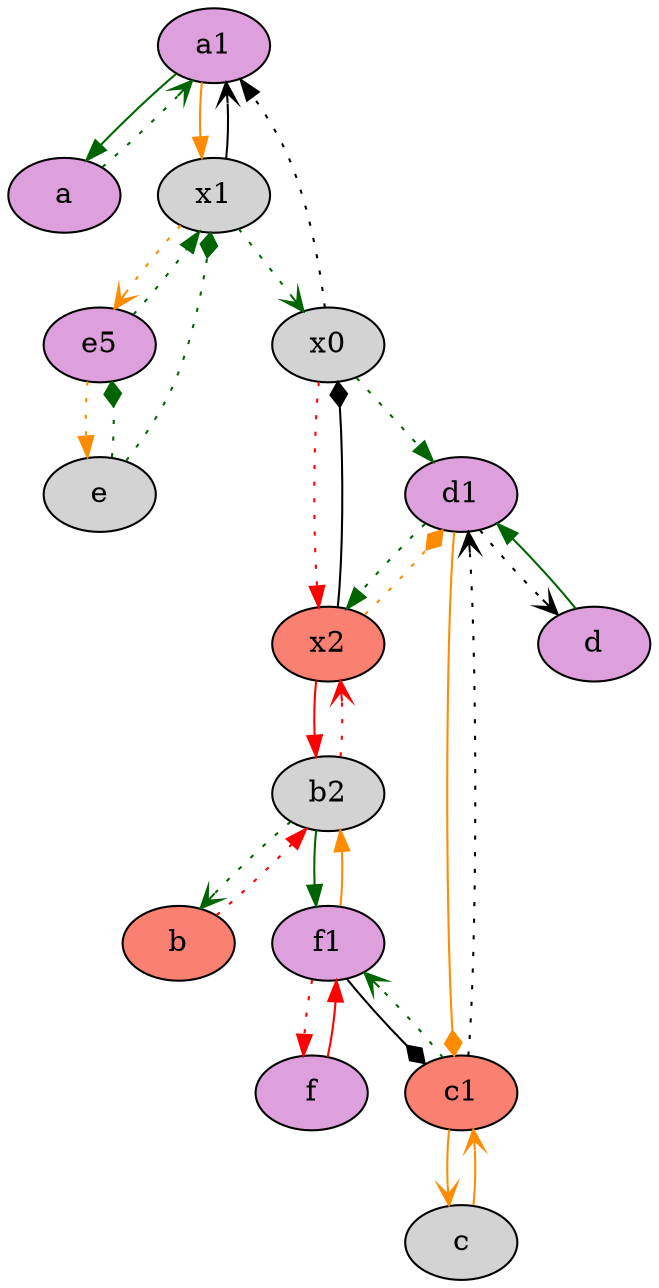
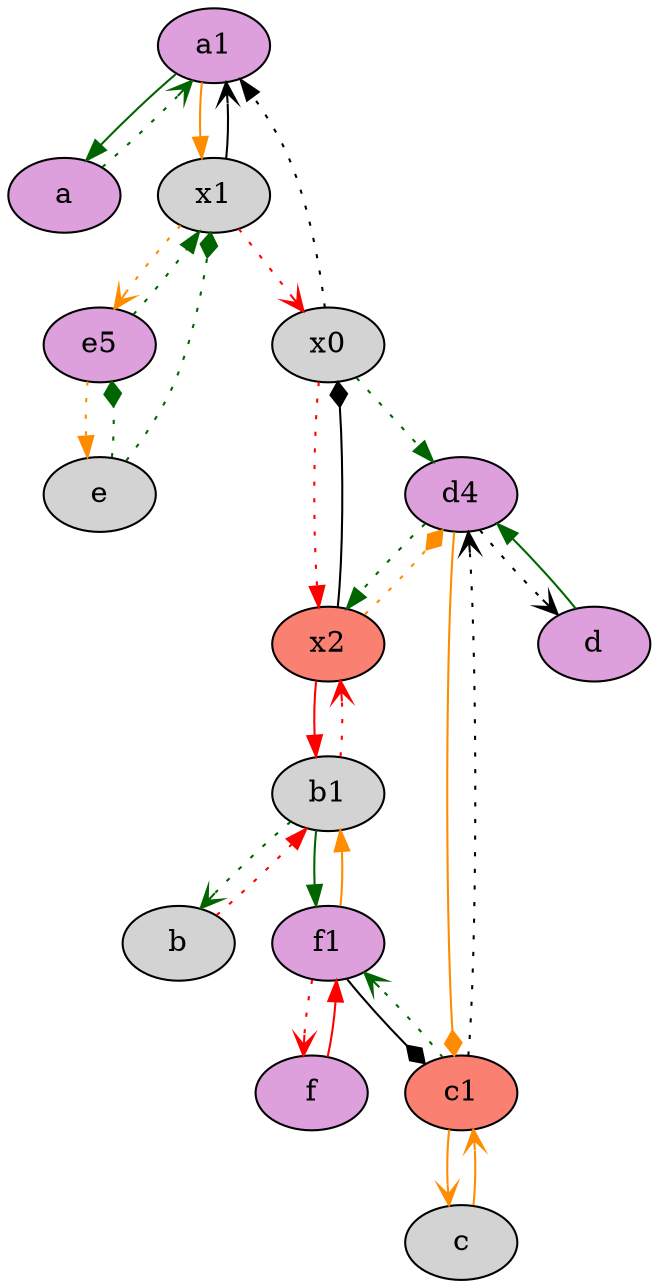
(265, 262) -> (265, 262)
(461, 495) -> (461, 495)
(328, 794) -> (328, 794)
(179, 943) -> (179, 943)
(307, 1007) -> (307, 1007)
